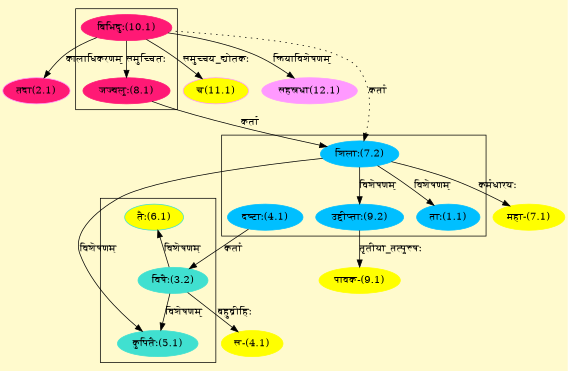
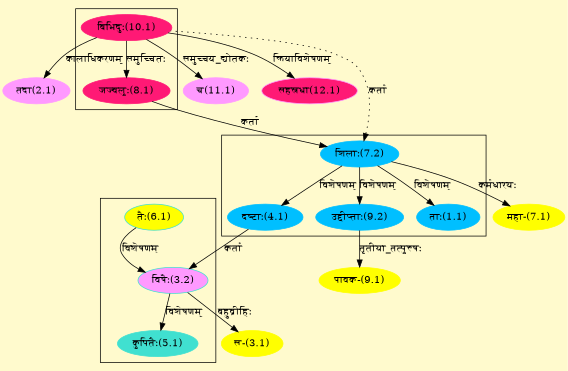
(36, 91) -> (36, 91)
(216, 91) -> (216, 91)
(310, 91) -> (310, 91)
(138, 190) -> (315, 183)
(165, 252) -> (120, 249)
(173, 280) -> (173, 280)
(252, 344) -> (252, 344)
